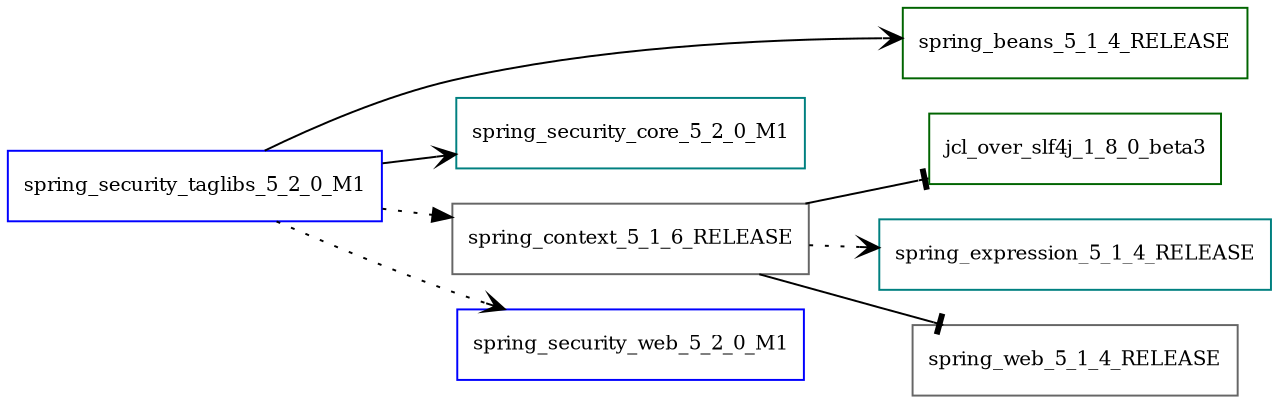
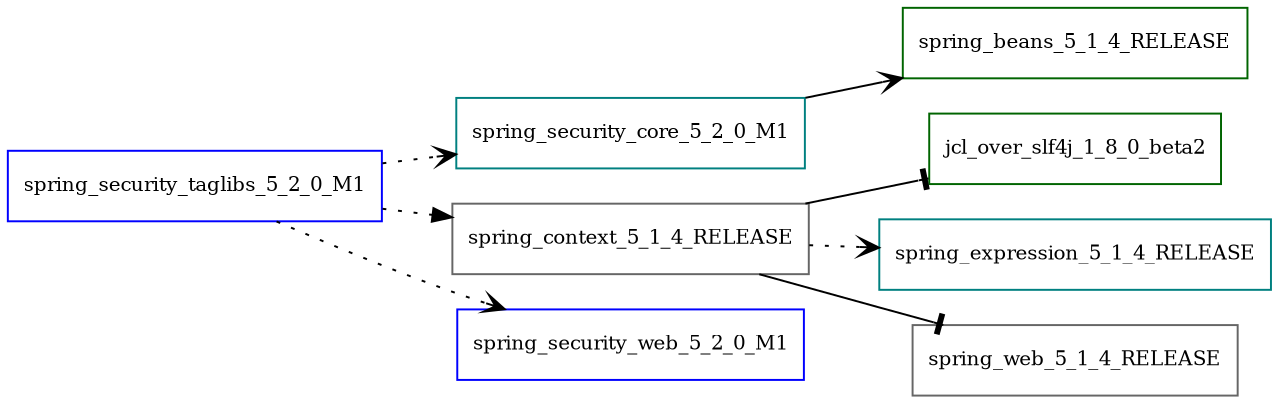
(566, 60) -> (844, 90)
(1075, 149) -> (1075, 149)
(410, 160) -> (410, 160)
(631, 239) -> (631, 239)
